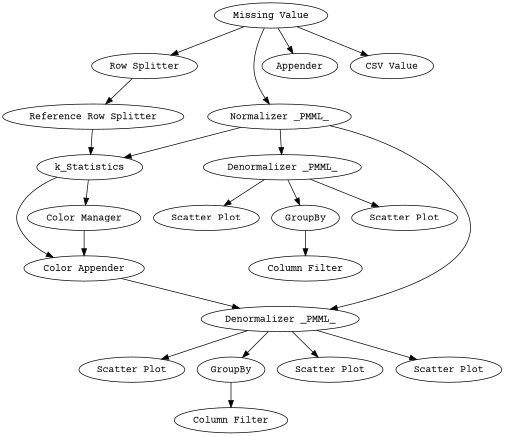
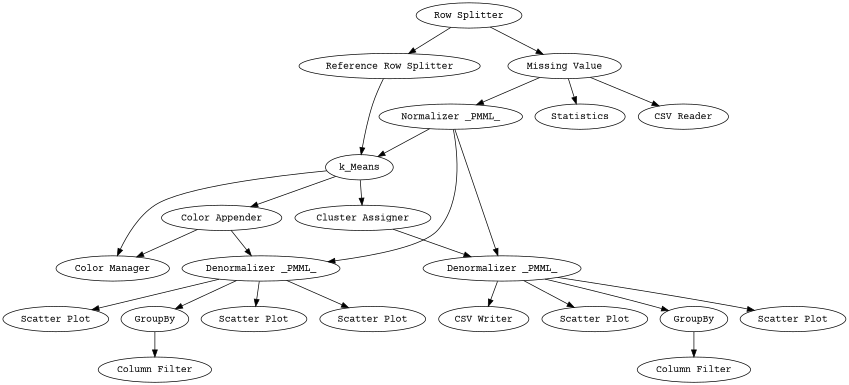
(211, 40) -> (514, 39)
(300, 66) -> (580, 117)
(392, 66) -> (683, 117)
(90, 167) -> (359, 167)
none -> (363, 218)
(84, 240) -> (170, 242)
none -> (484, 319)
